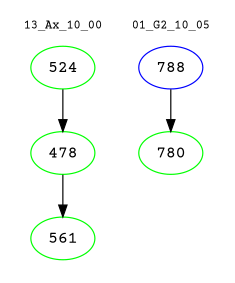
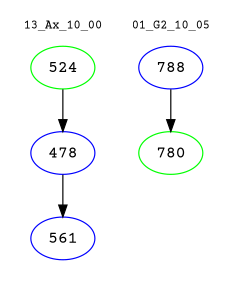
(63, 153) -> (63, 153)
(63, 238) -> (63, 238)
